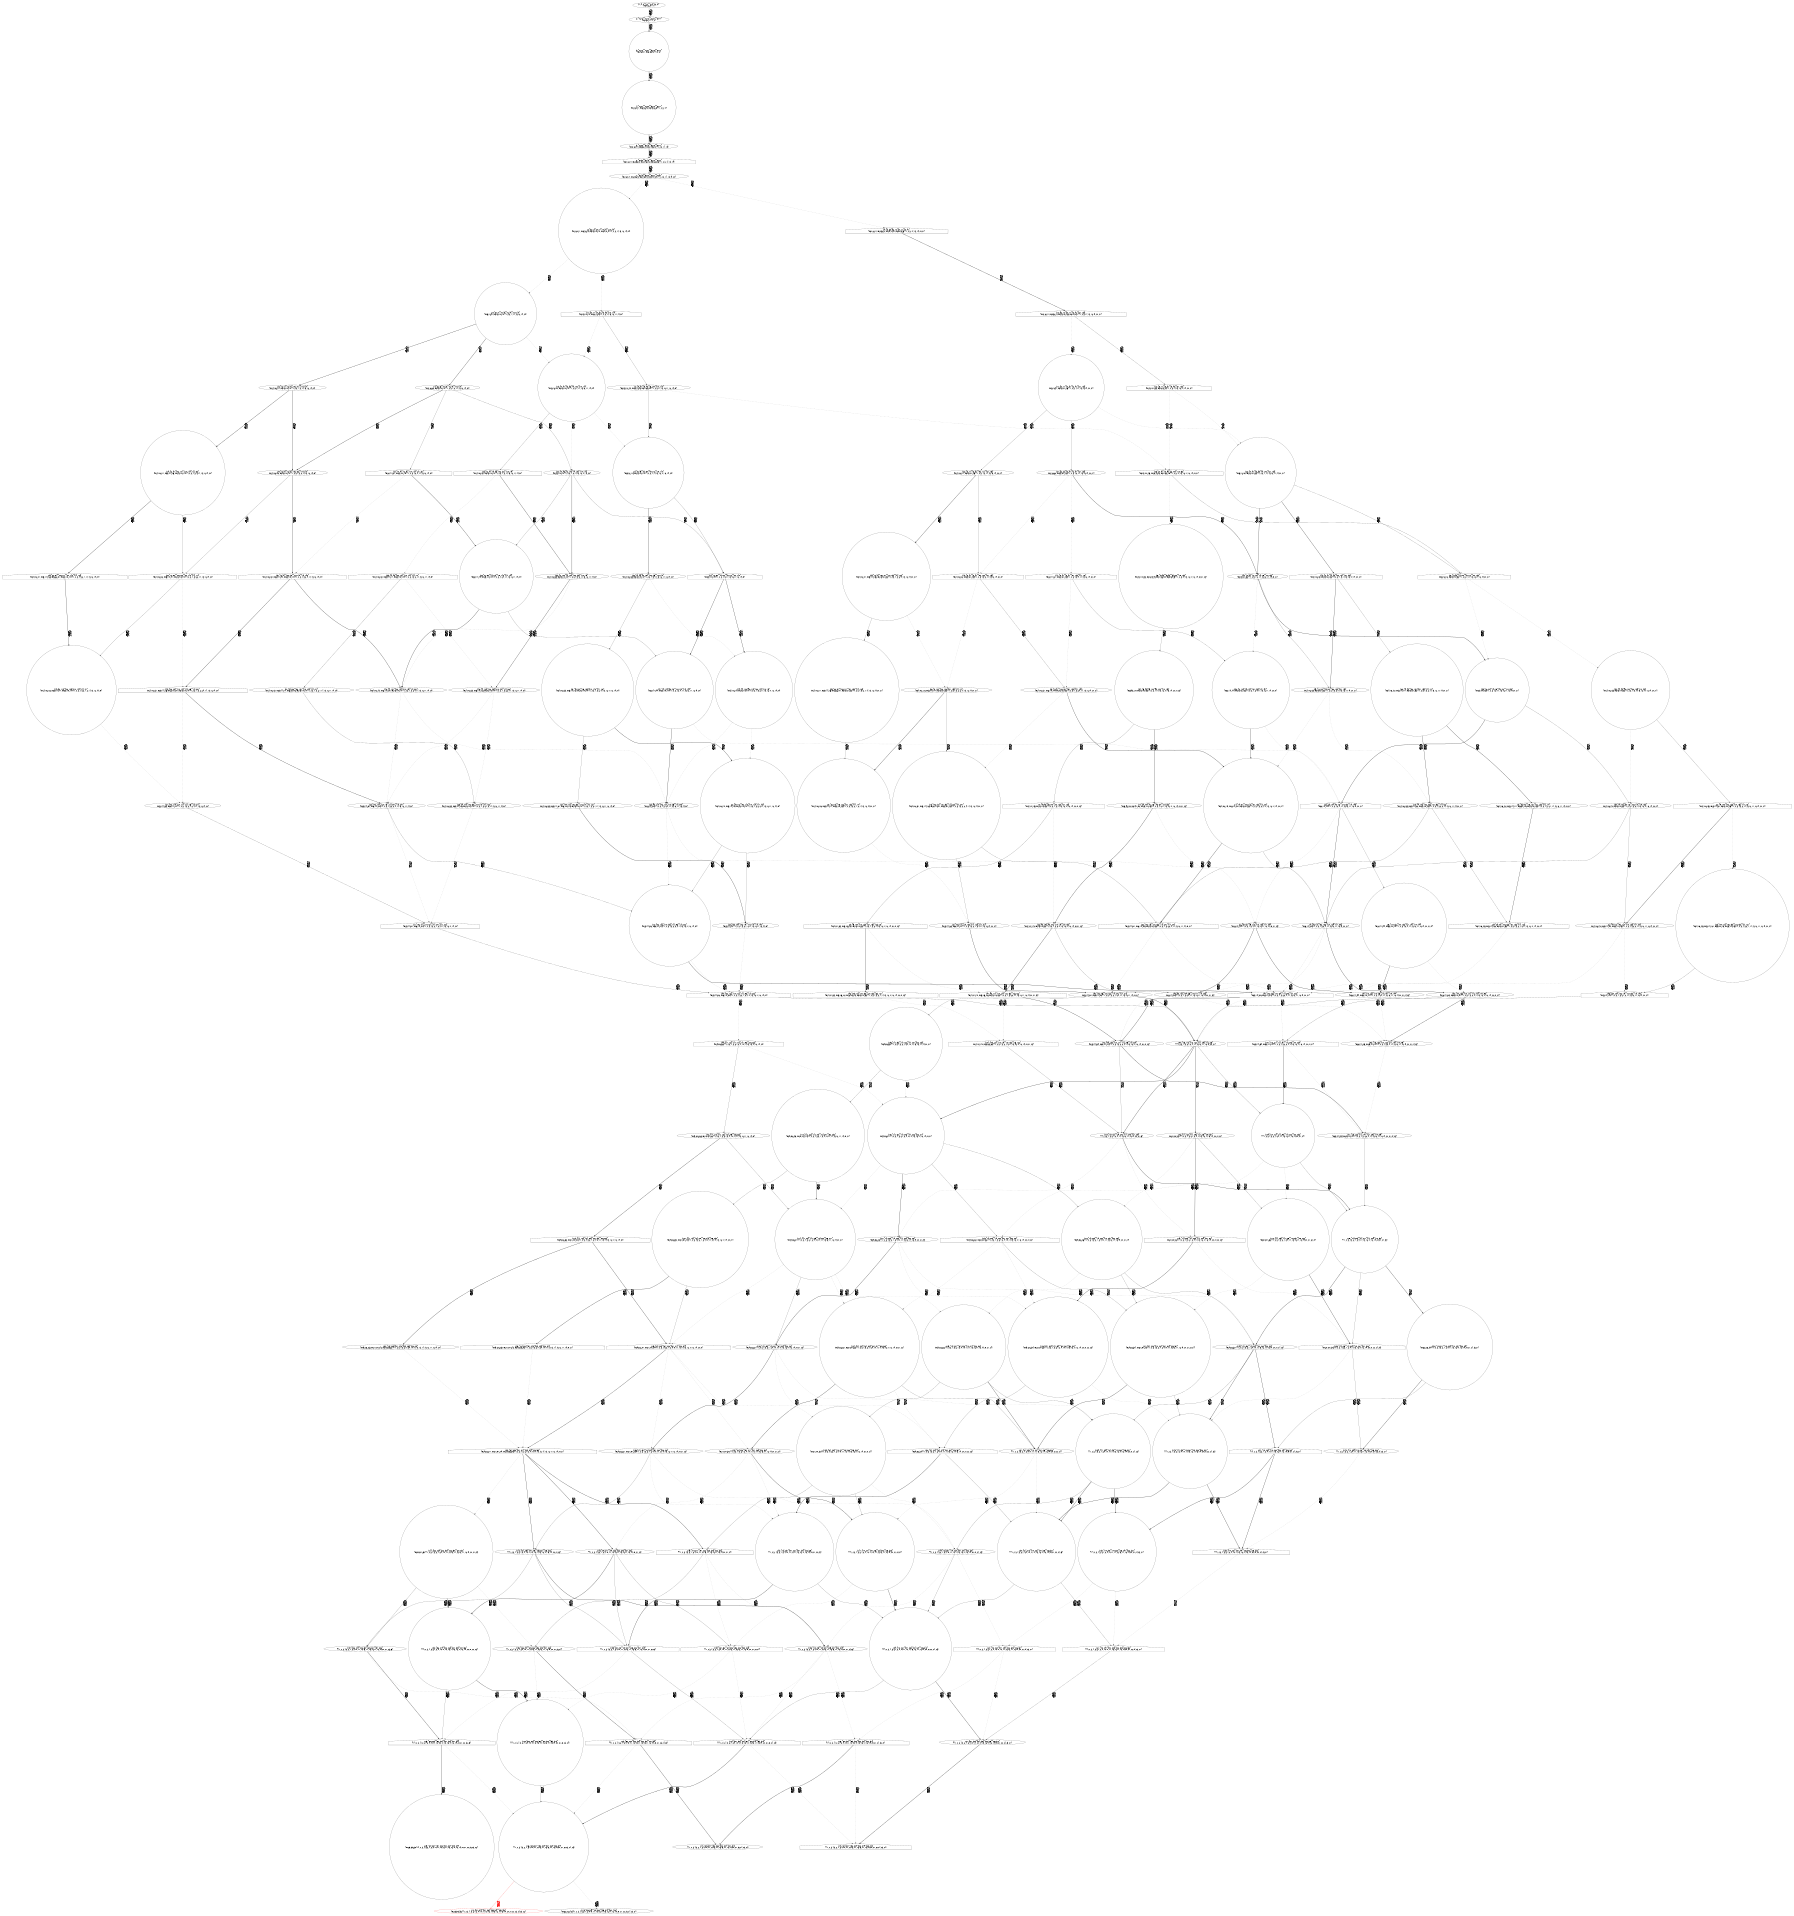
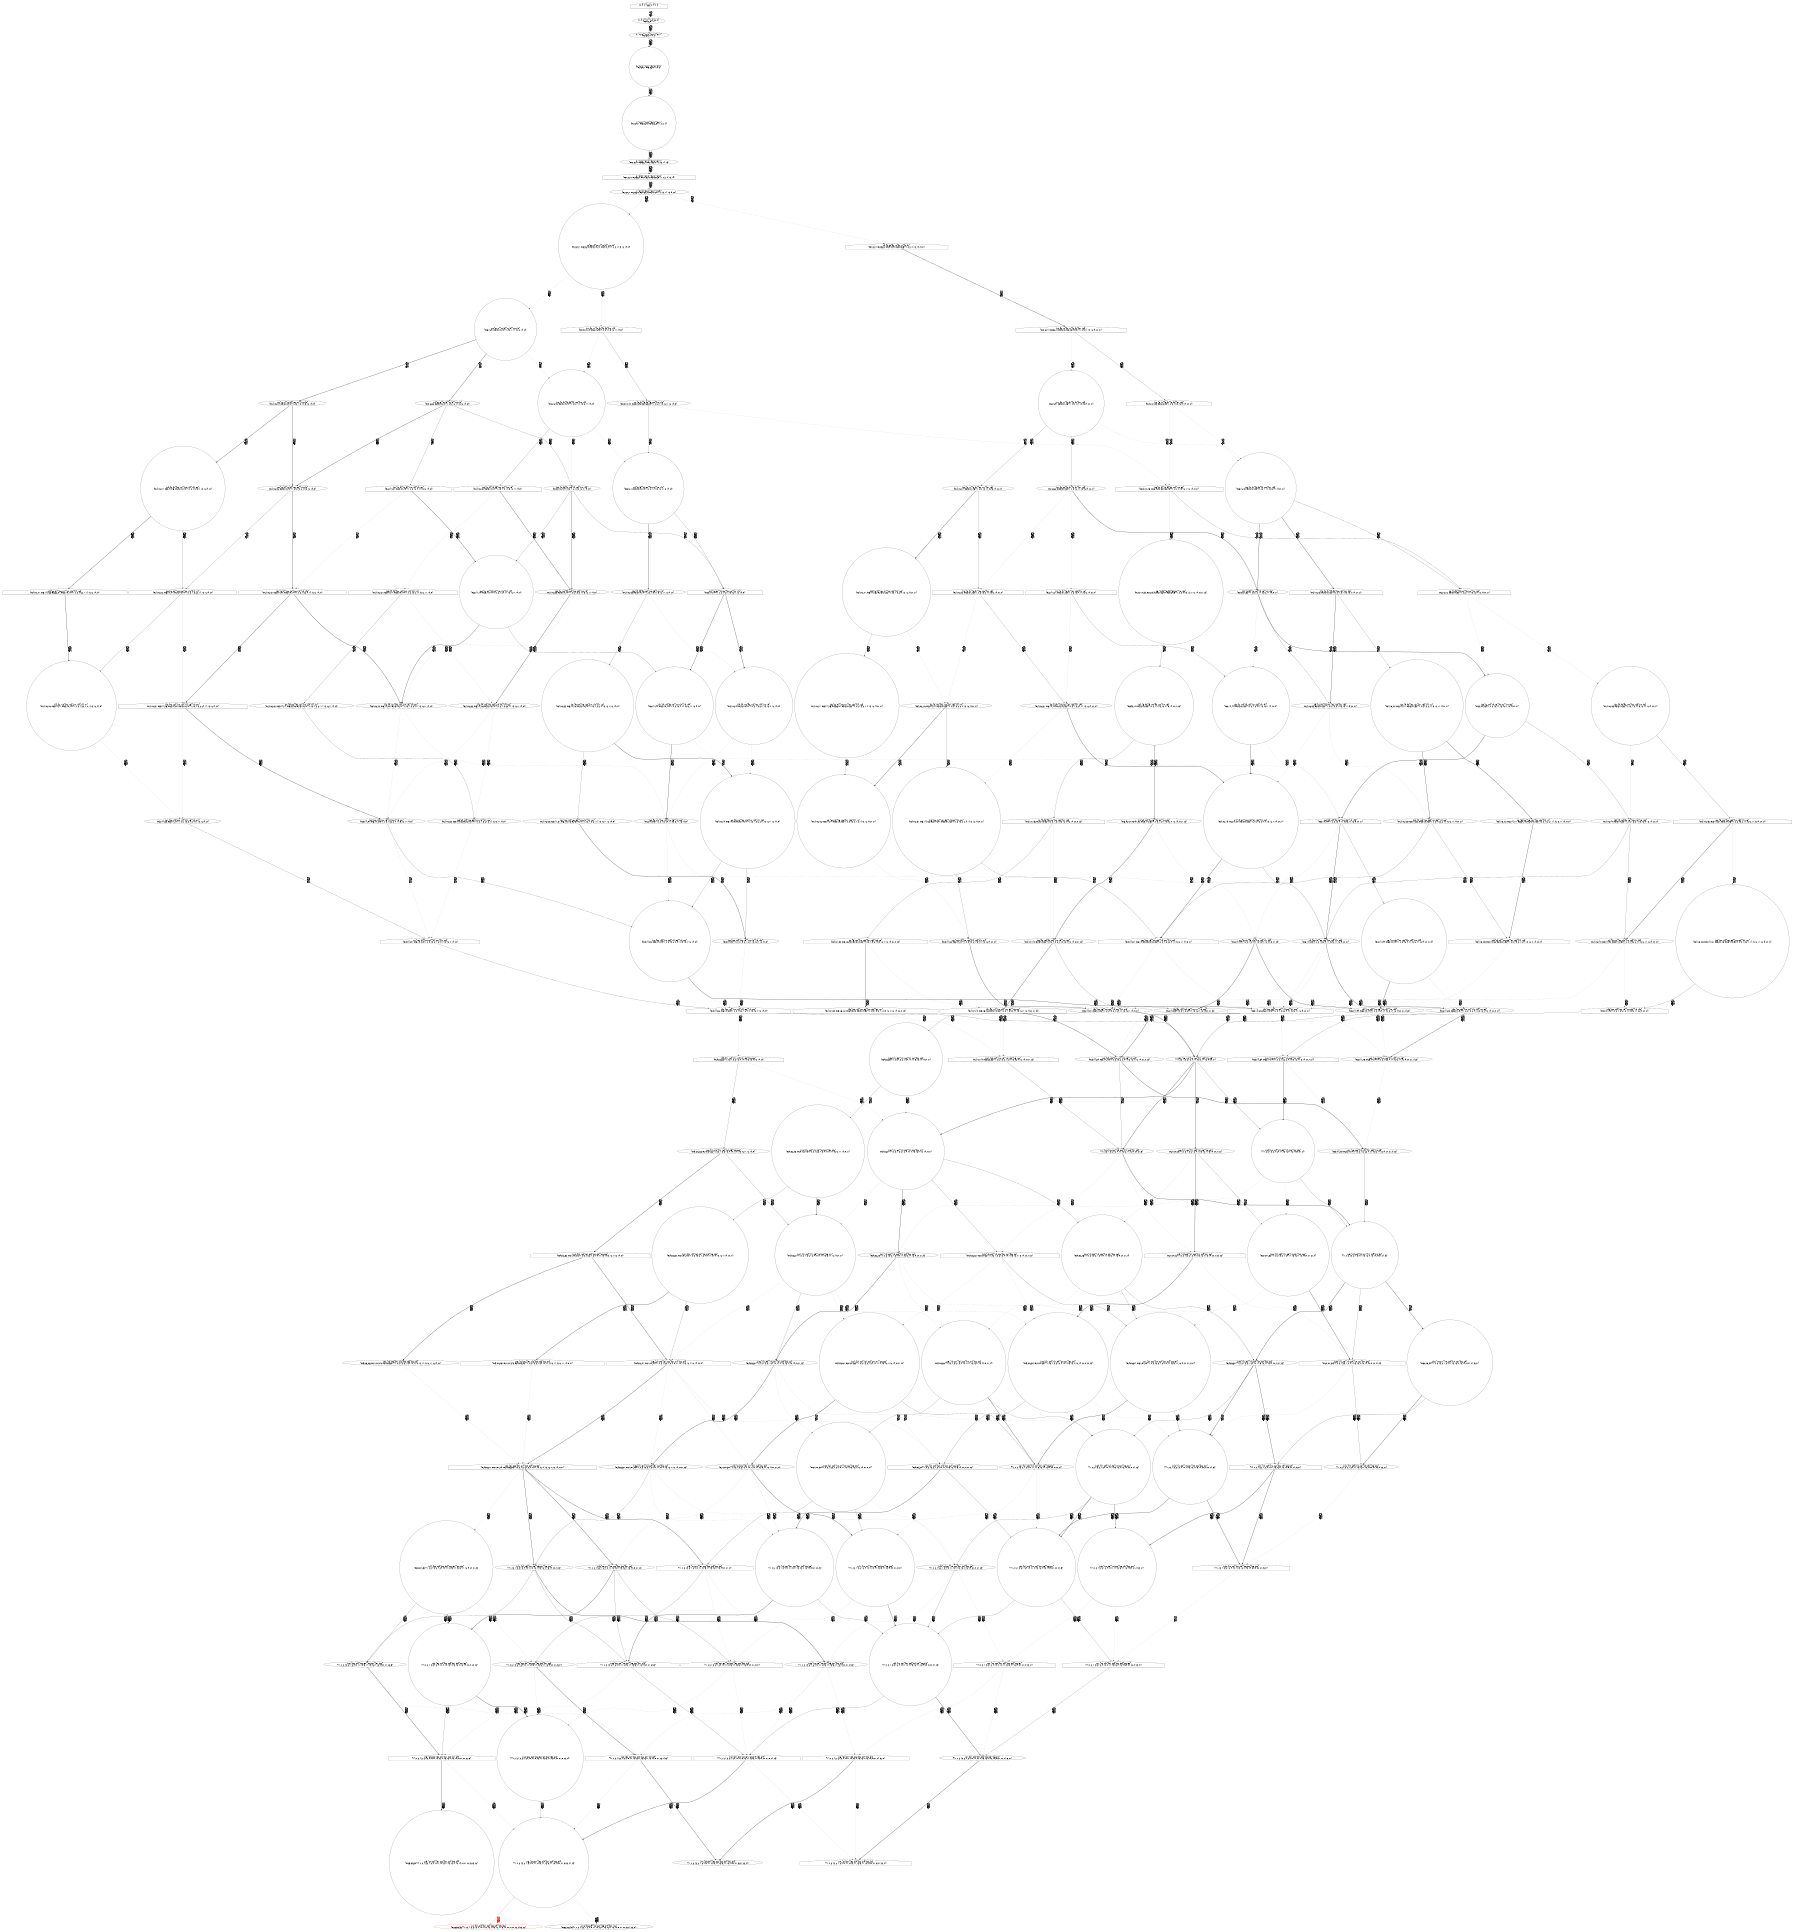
none -> (649, 6)
